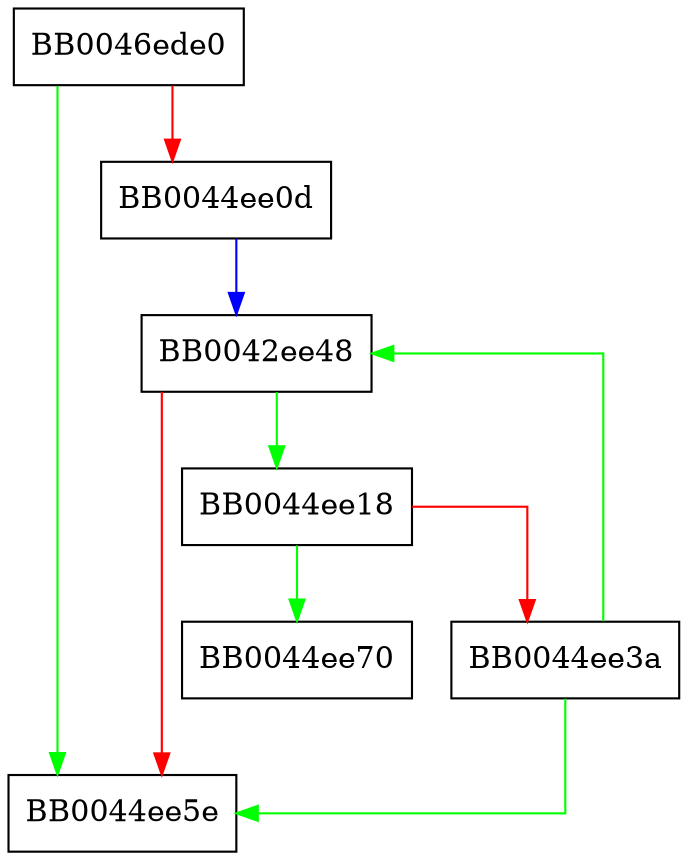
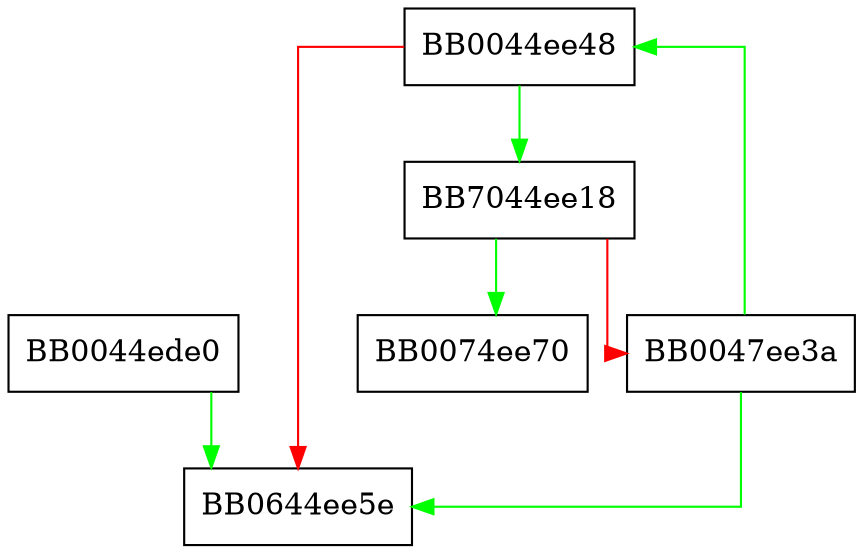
(129, 47) -> (123, 353)
(216, 200) -> none
(257, 353) -> (520, 47)
(297, 507) -> (520, 200)
(297, 660) -> (473, 353)
(565, 660) -> (741, 353)
(122, 813) -> (298, 507)
